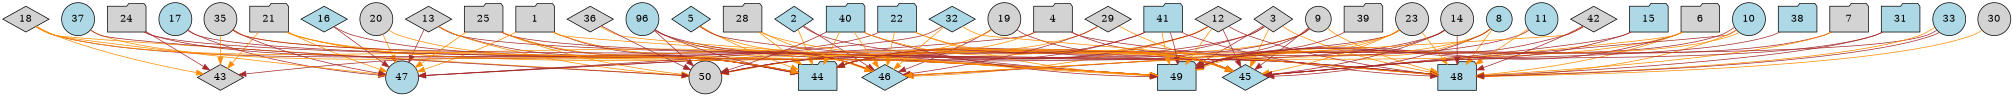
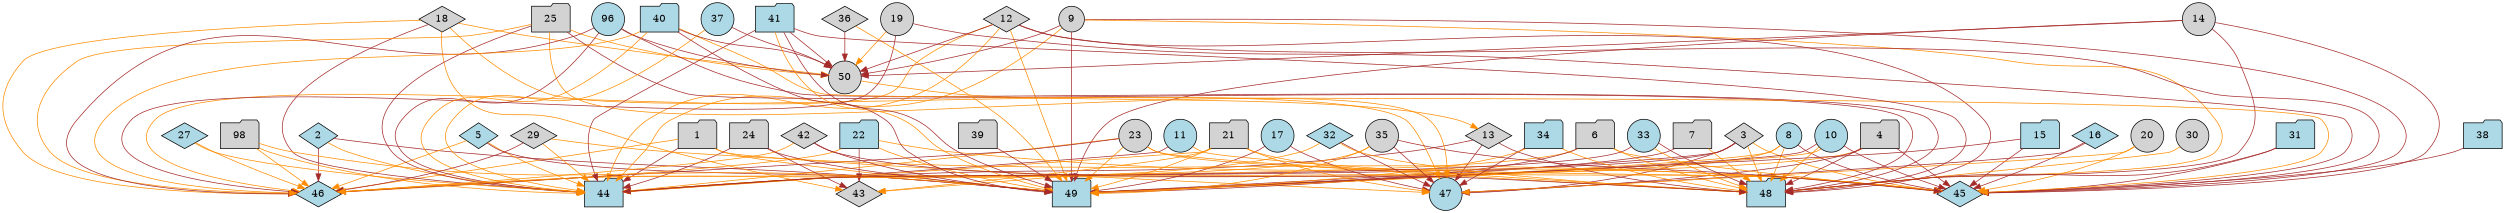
(743, 19) -> (240, 136)
(558, 60) -> (1167, 100)
none -> (185, 136)
none -> (1544, 136)
